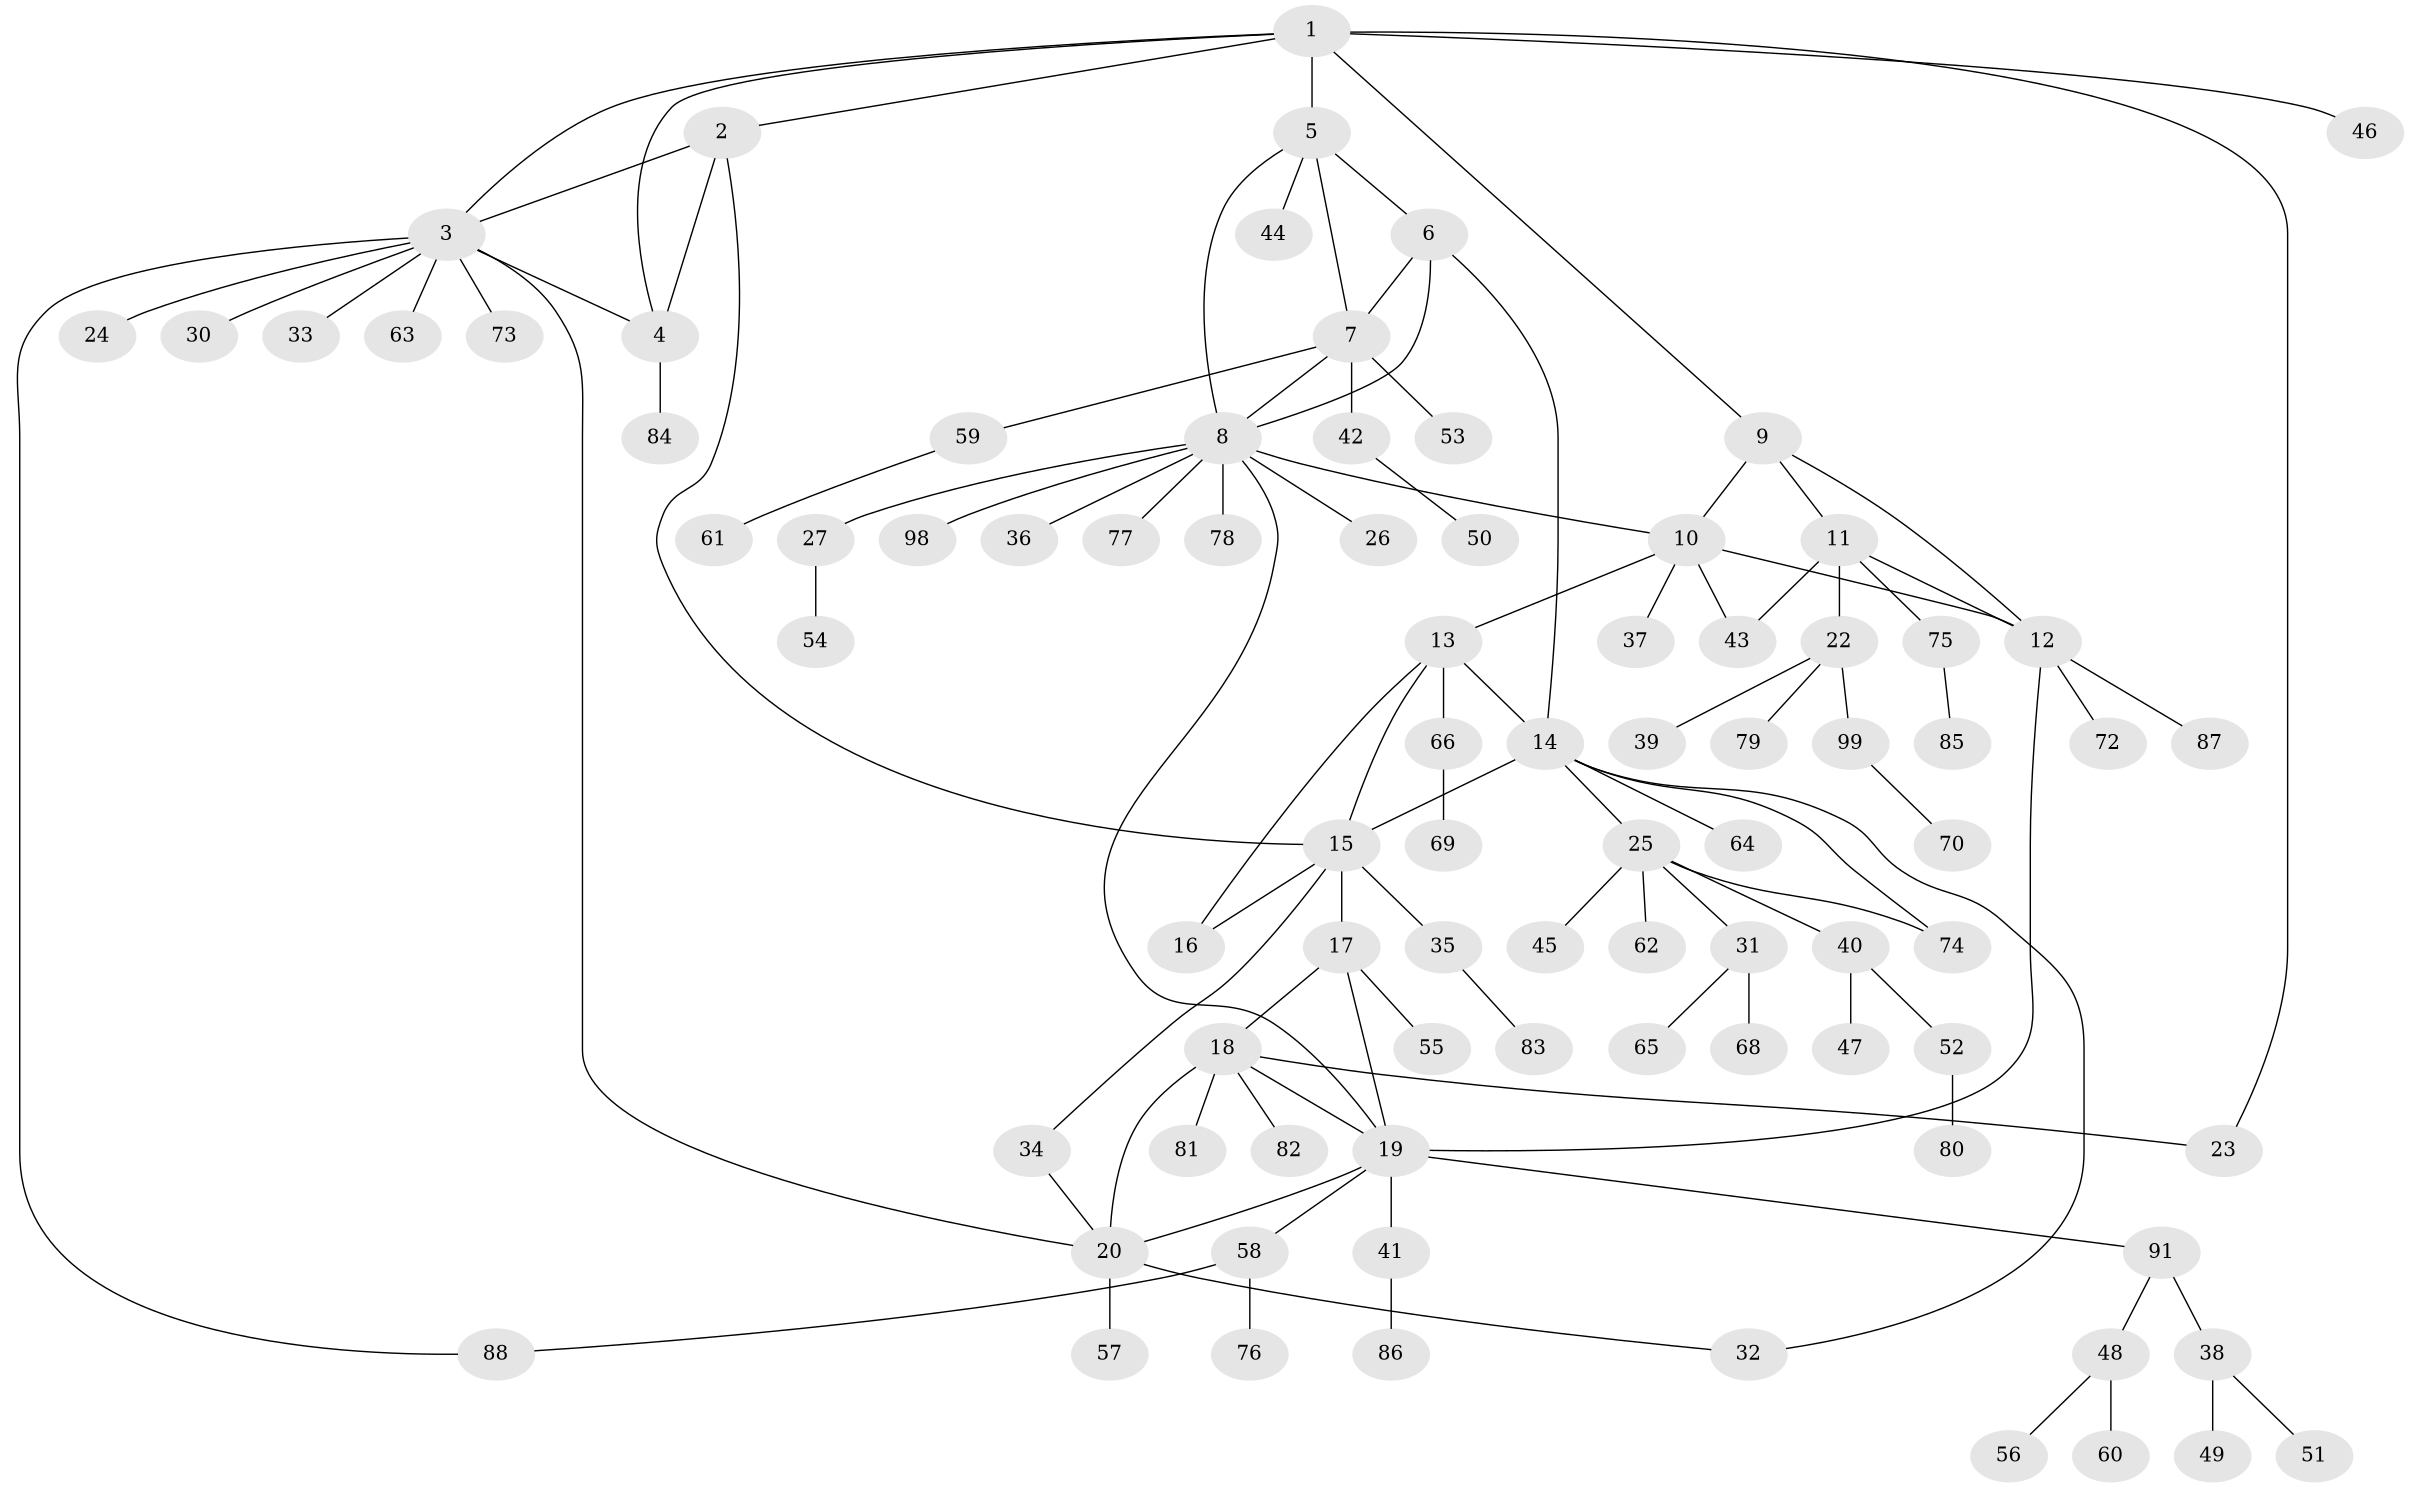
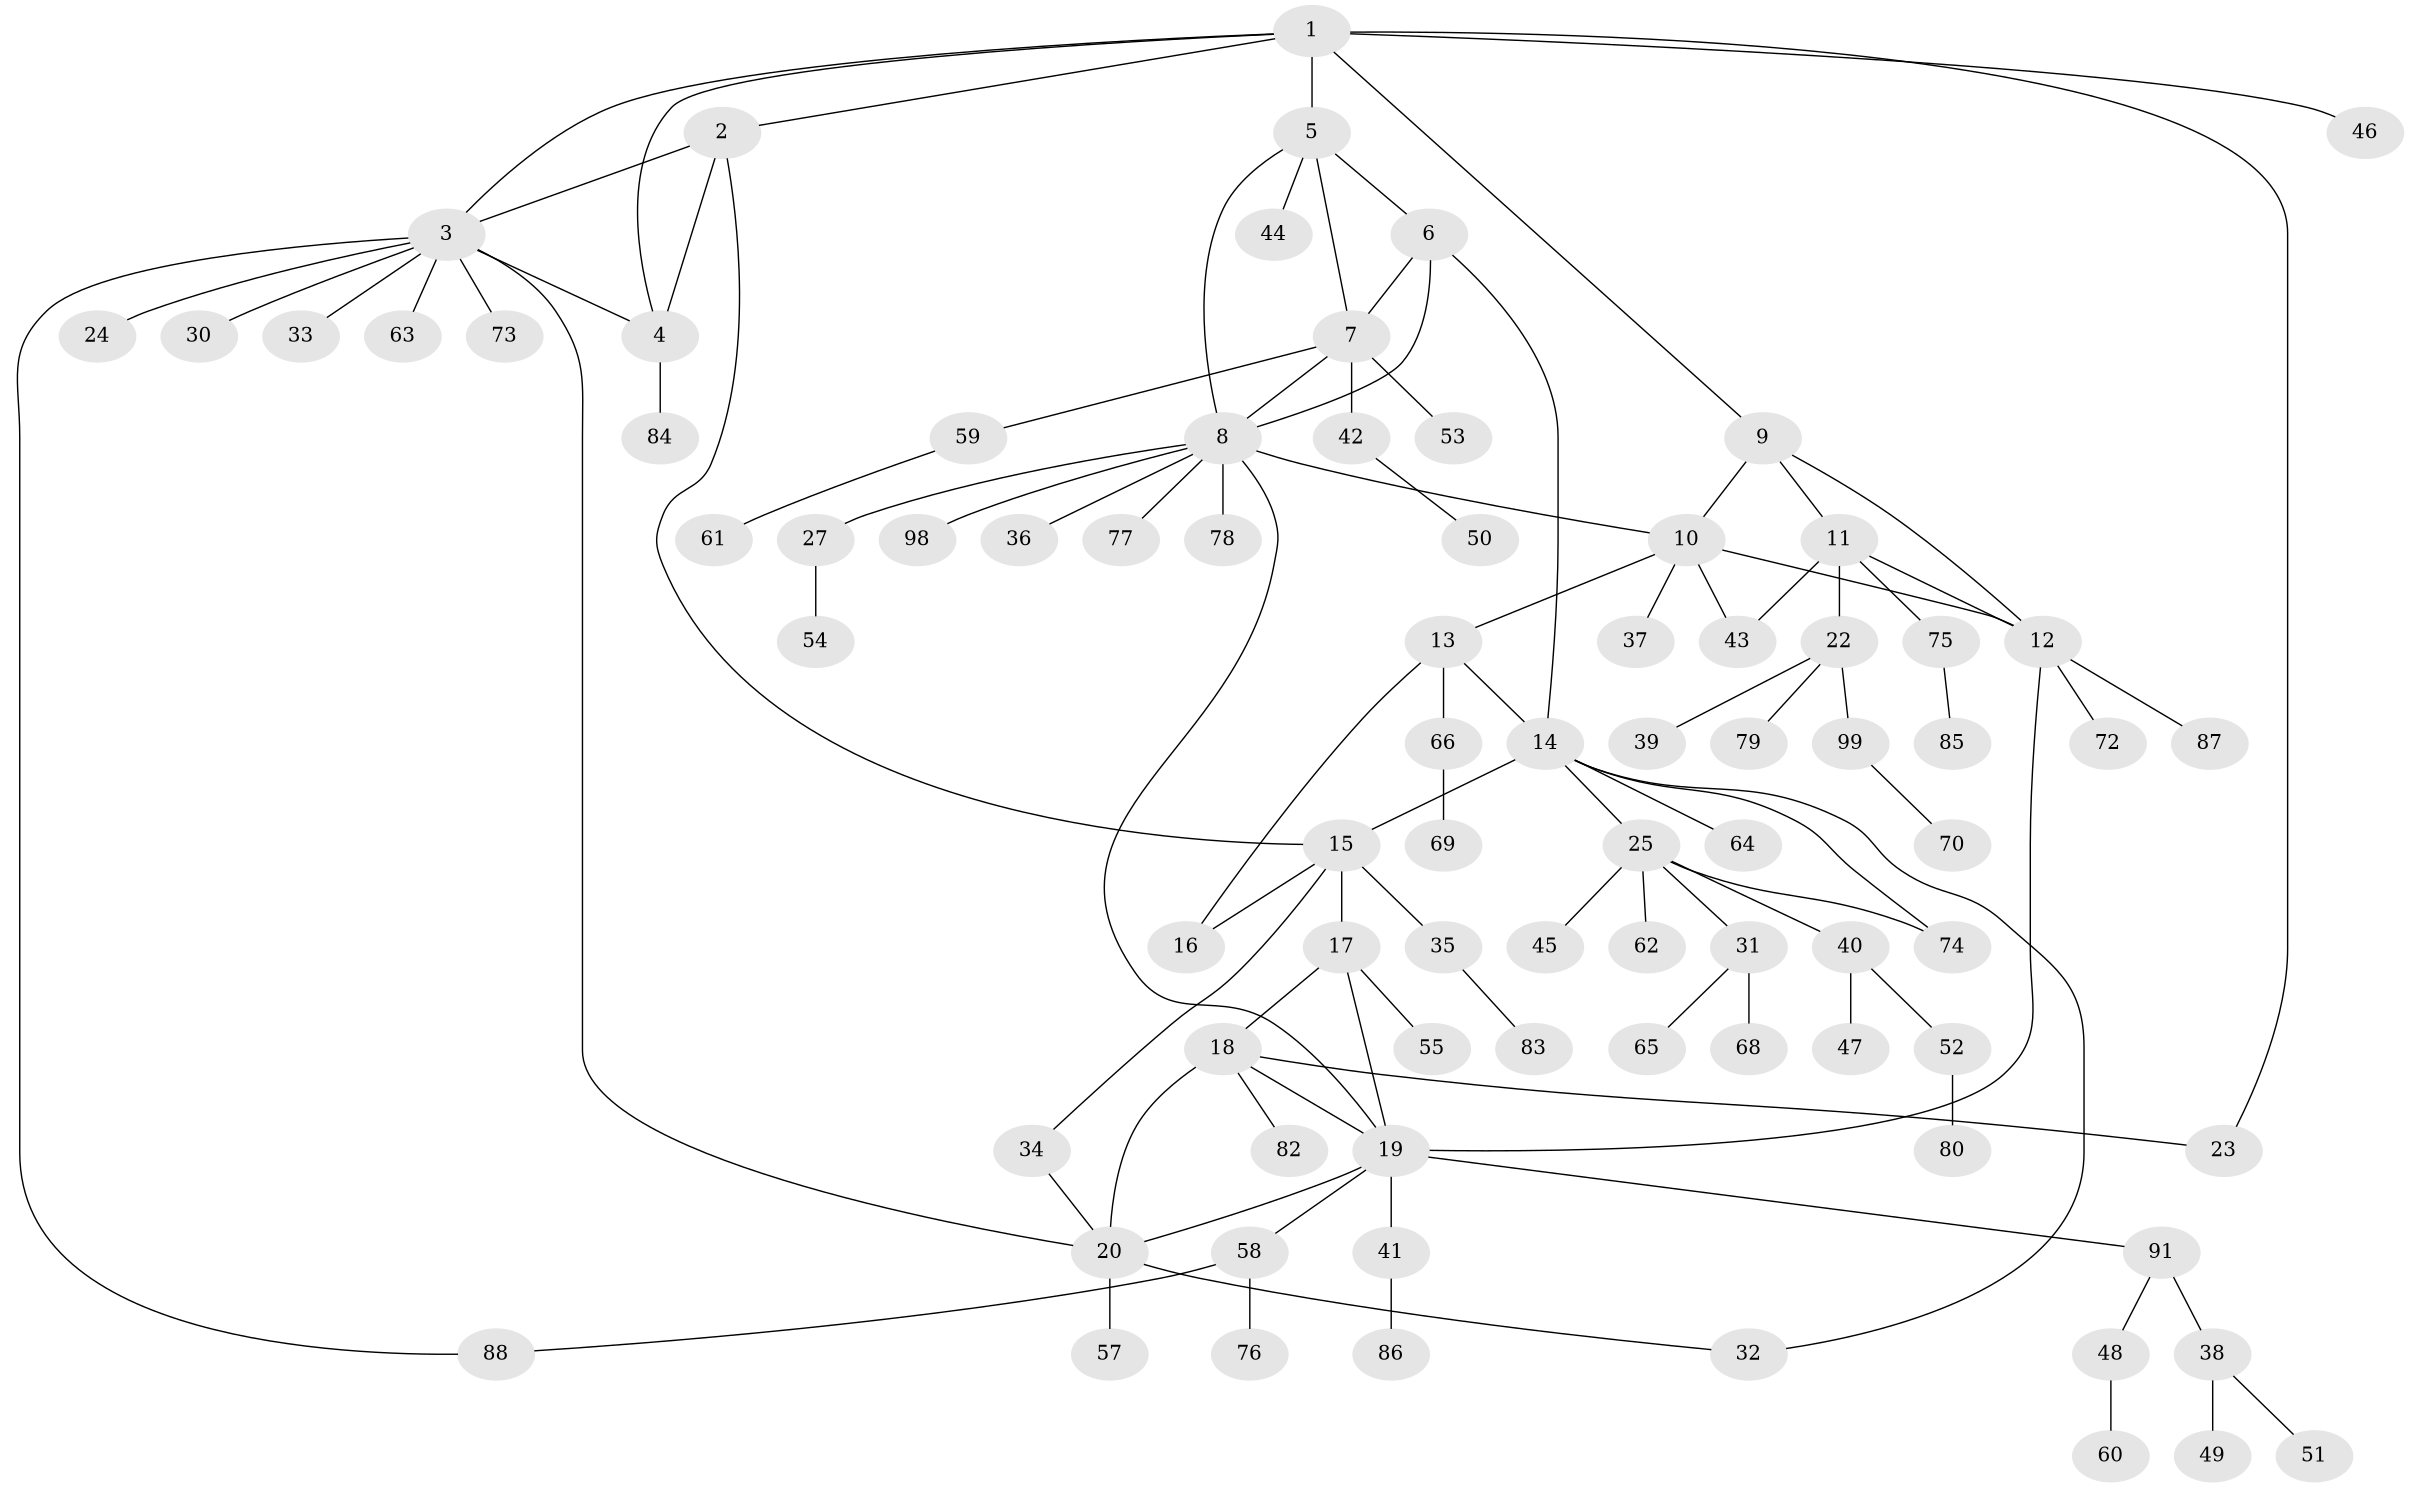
(1378, 540) -> none
(1382, 740) -> none
(1188, 1151) -> none
(2009, 1456) -> none
